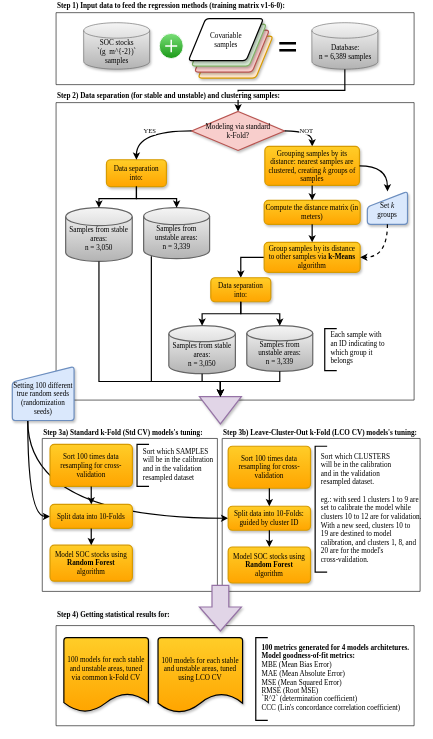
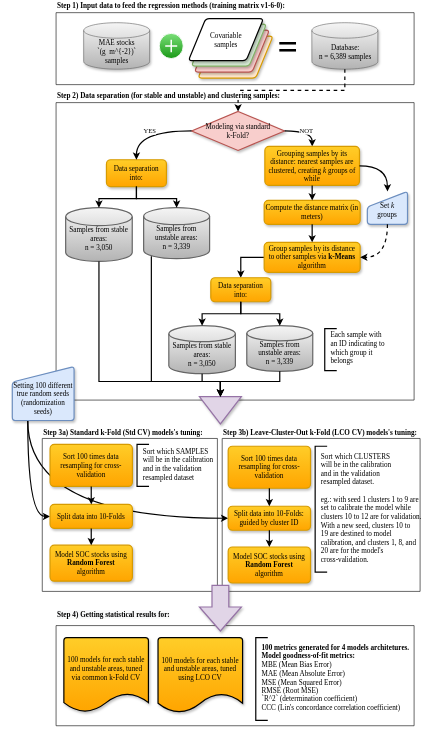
(117, 51) -> (117, 51)
(301, 90) -> (301, 90)
(312, 166) -> (312, 166)
